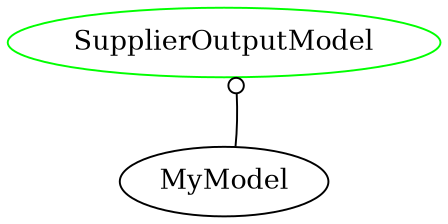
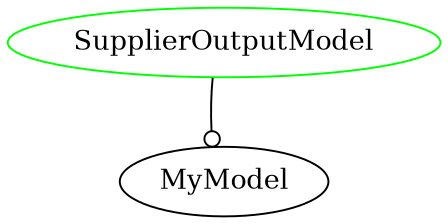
(237, 120) -> (211, 104)
